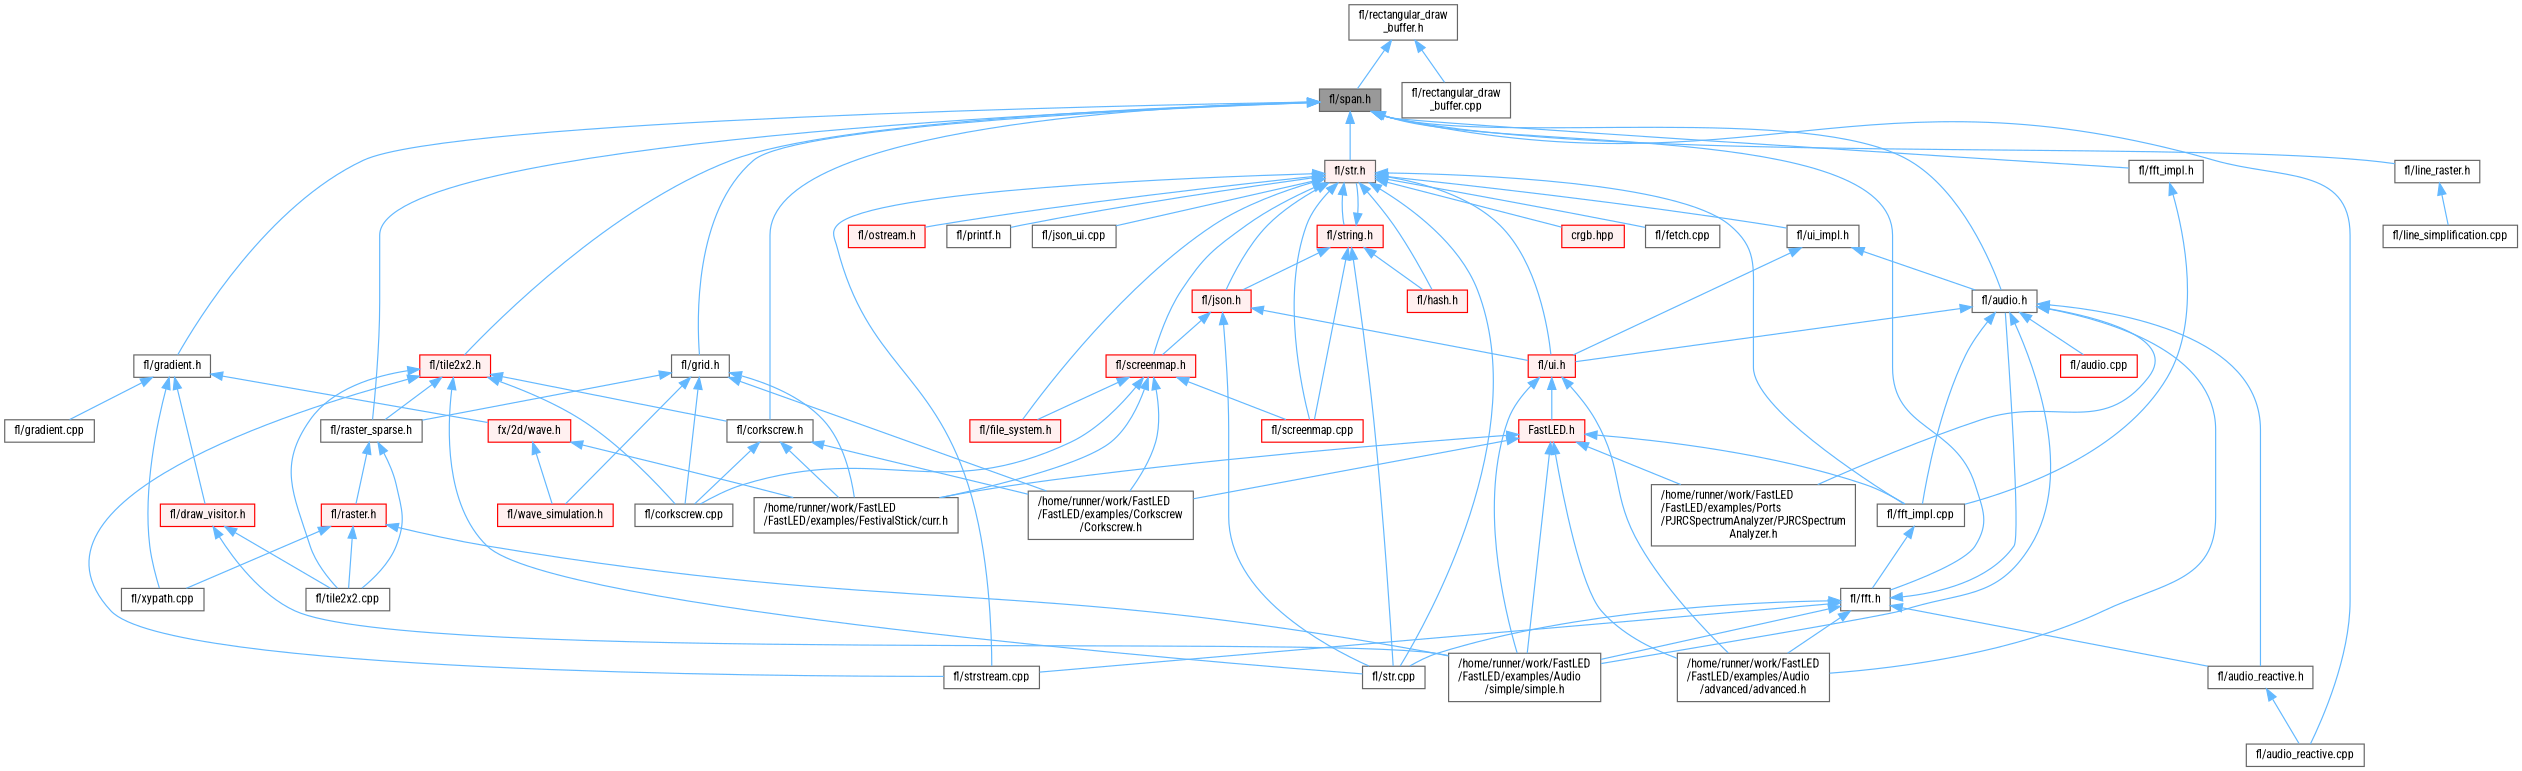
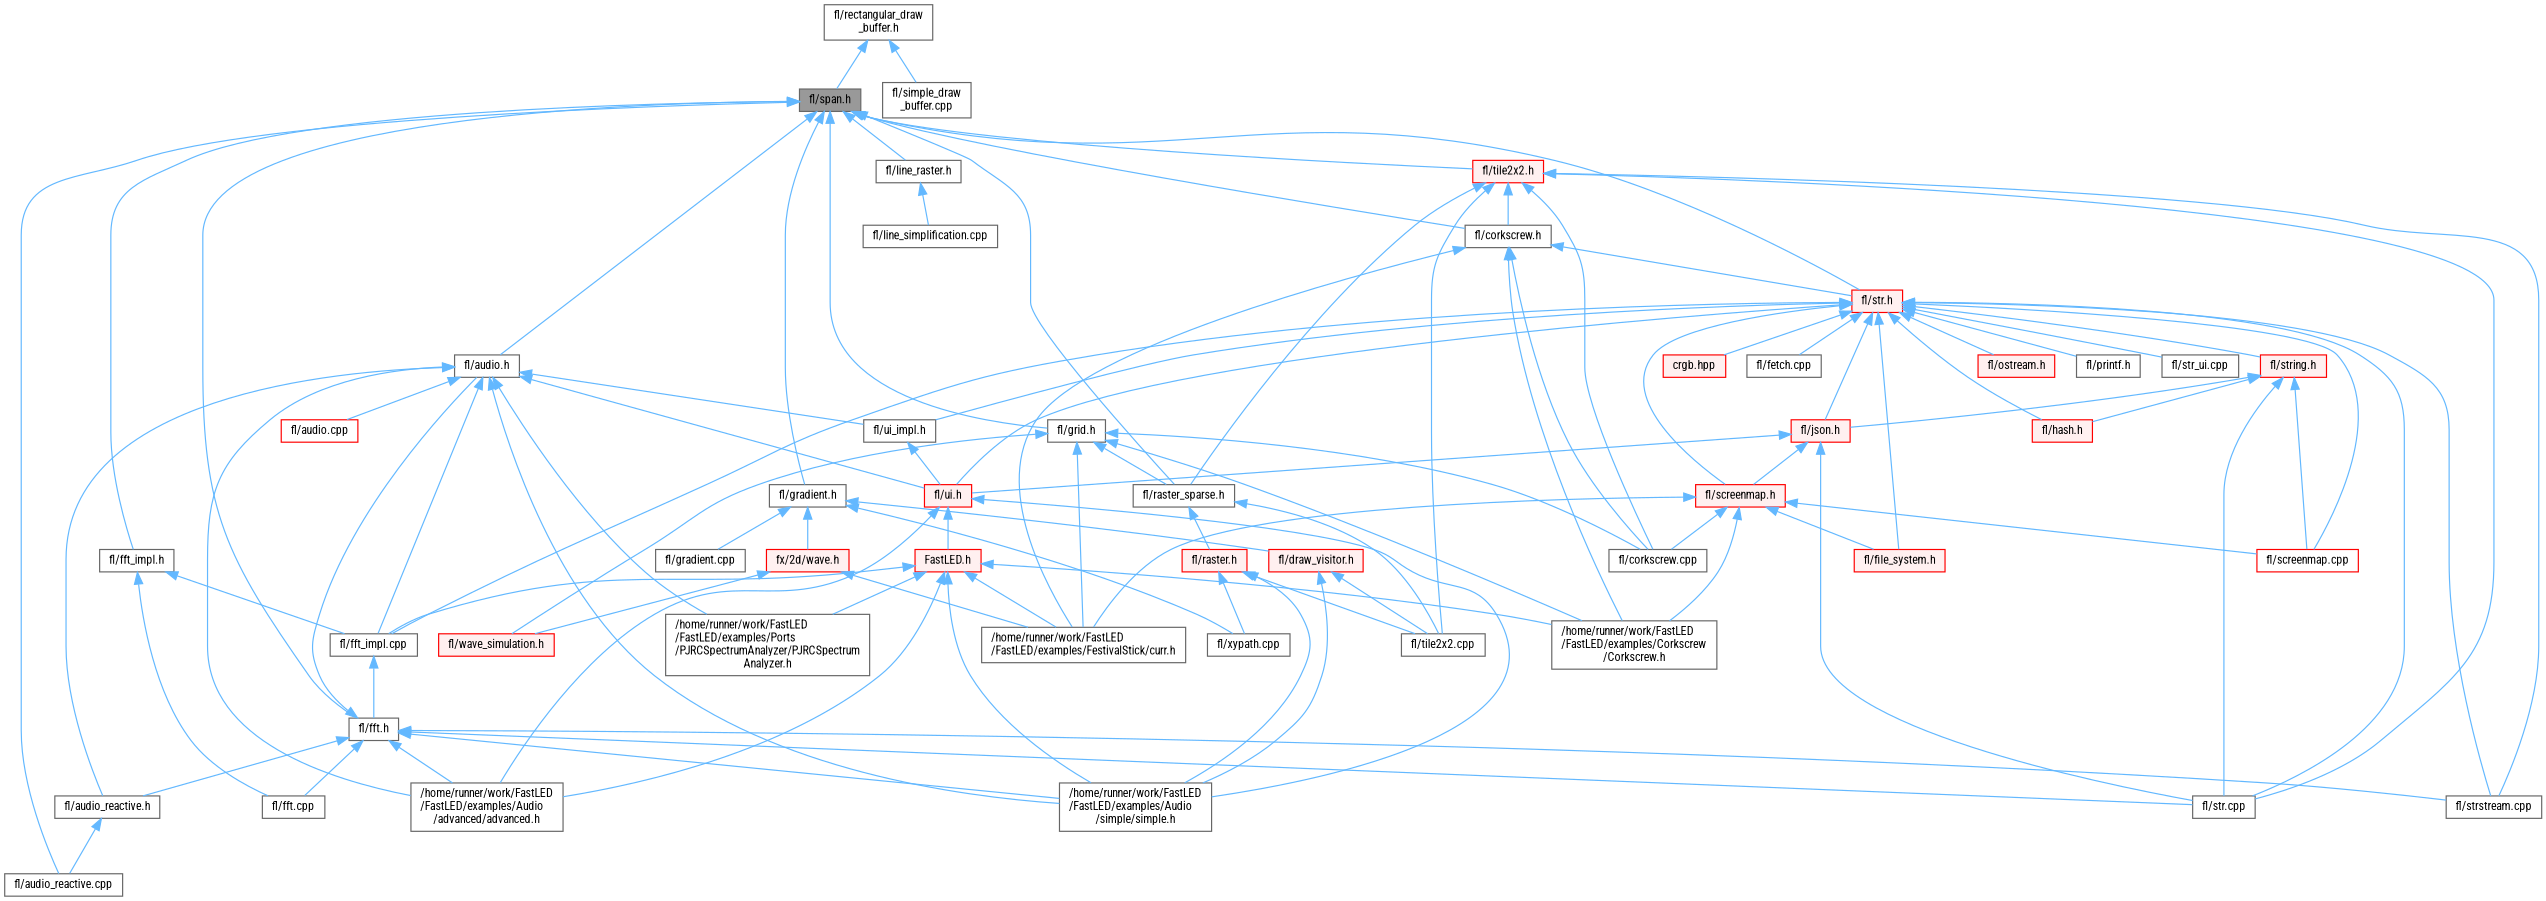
(1456, 100) -> (927, 100)
(1350, 172) -> (1877, 301)
(1358, 198) -> (1707, 271)
(1074, 236) -> (2200, 366)
(1919, 271) -> (698, 399)
none -> (294, 807)
